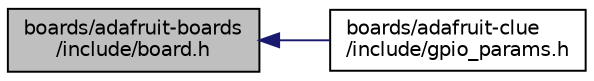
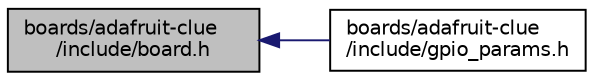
(134, 40) -> (134, 40)
